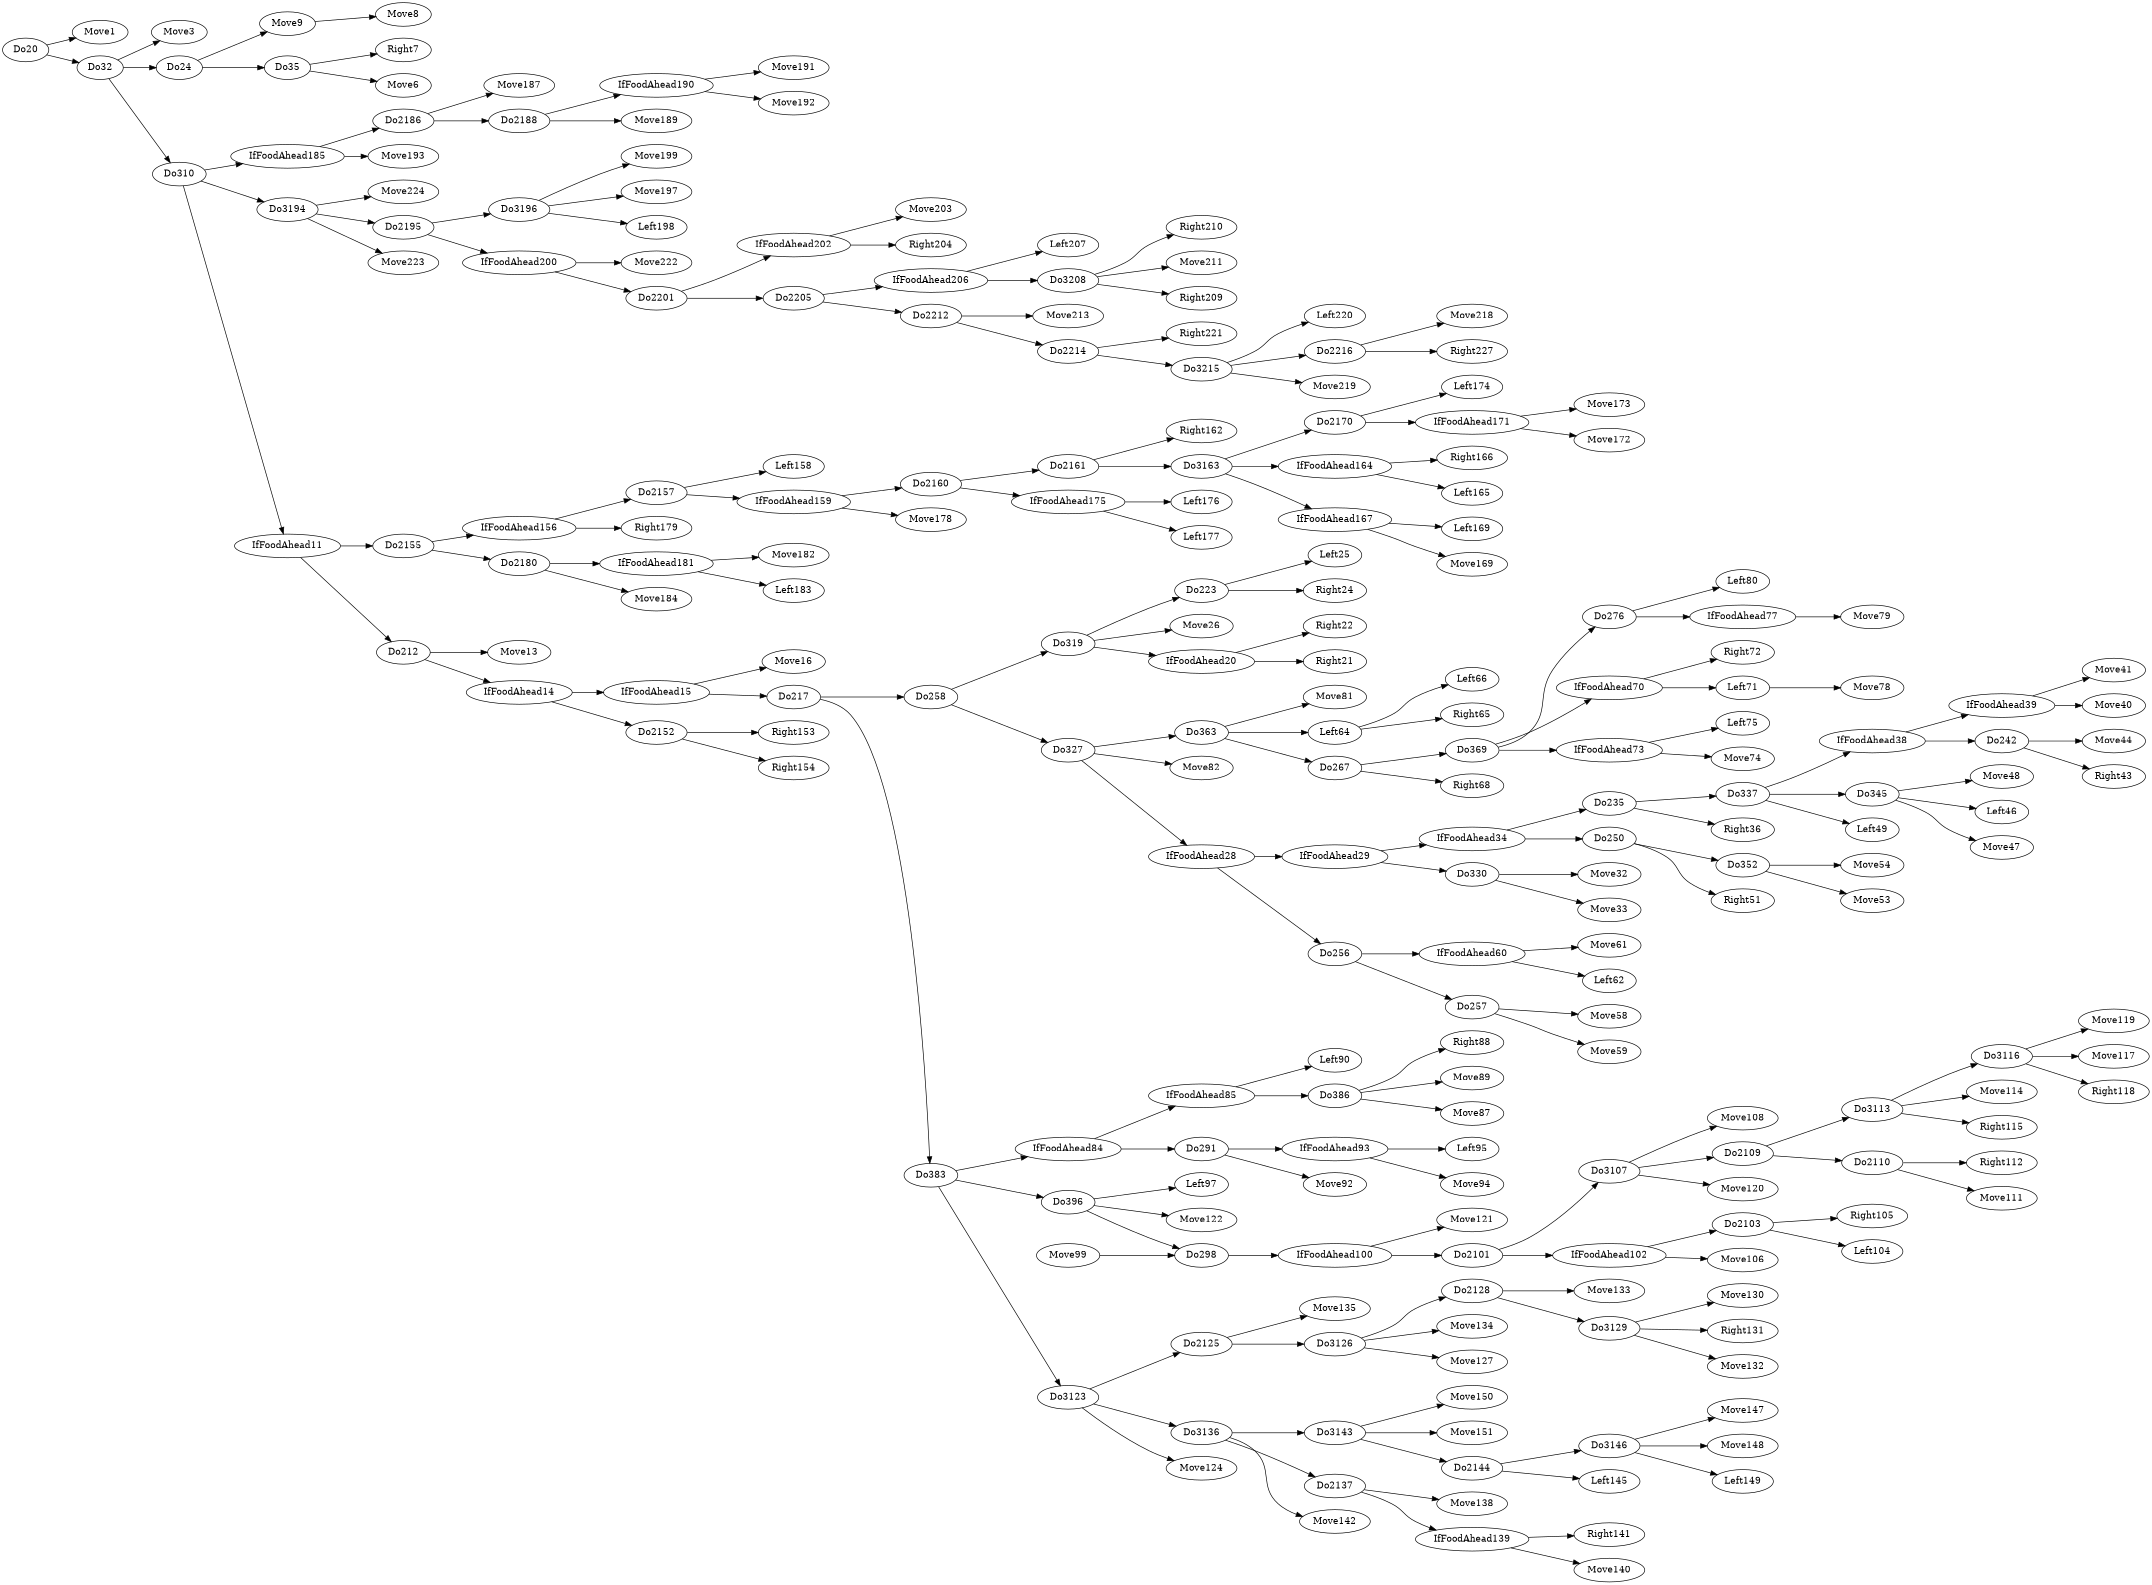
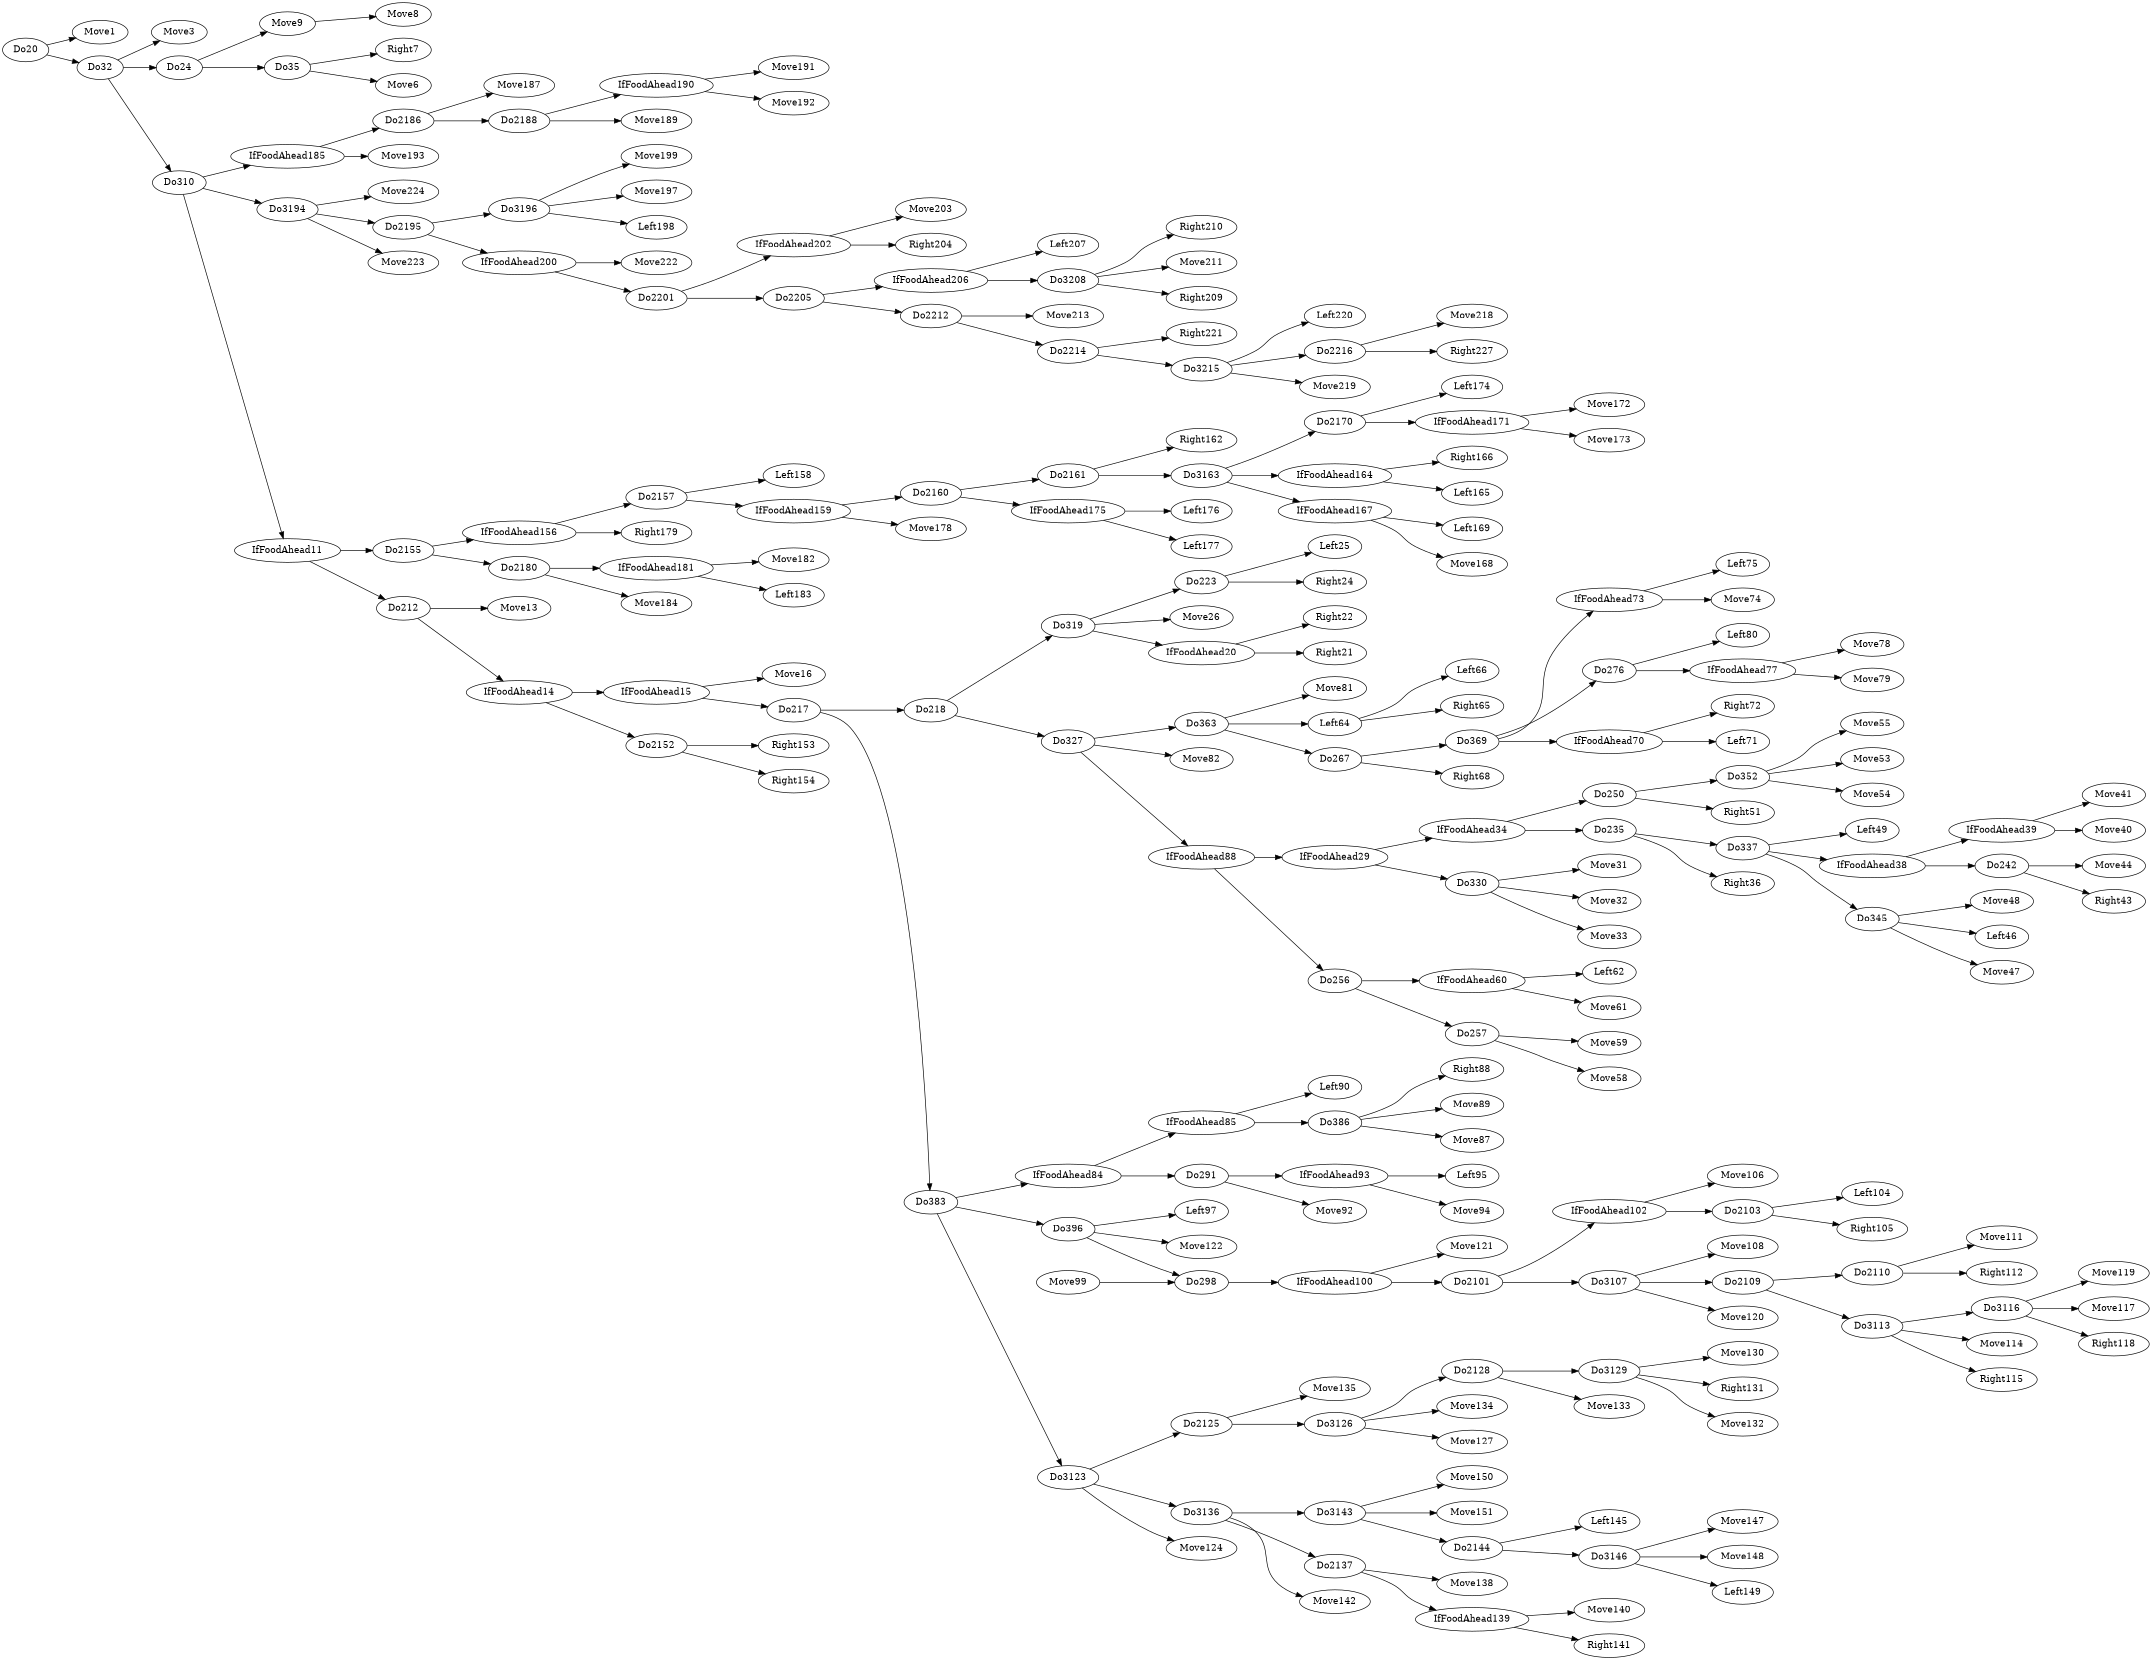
(1472, 564) -> (1472, 564)
(1802, 688) -> (1810, 657)
(931, 697) -> (931, 710)
none -> (1872, 724)
(1202, 857) -> (1202, 857)
none -> (1609, 866)
